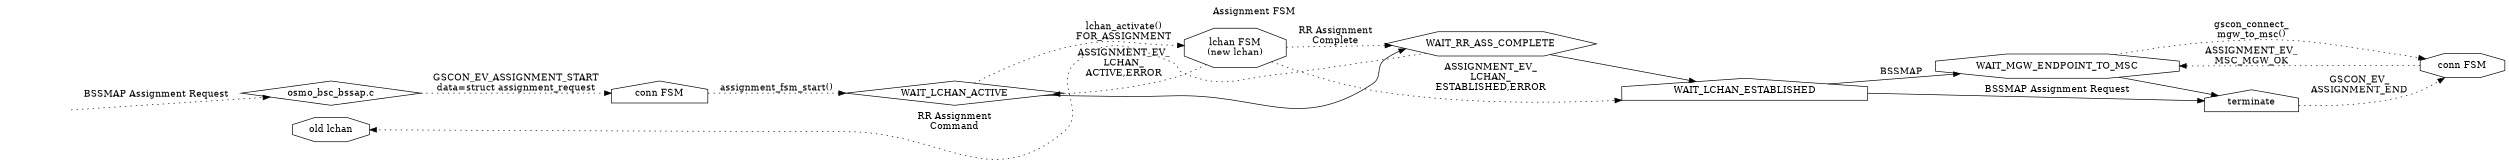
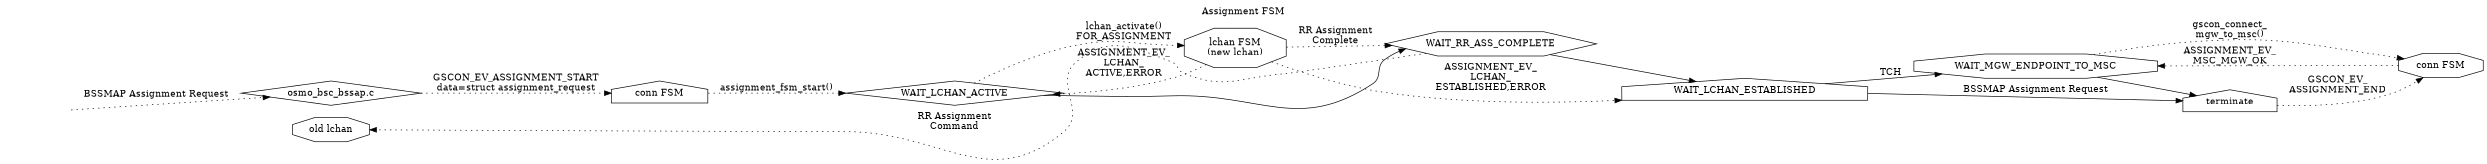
(1902, 72) -> (1891, 73)
